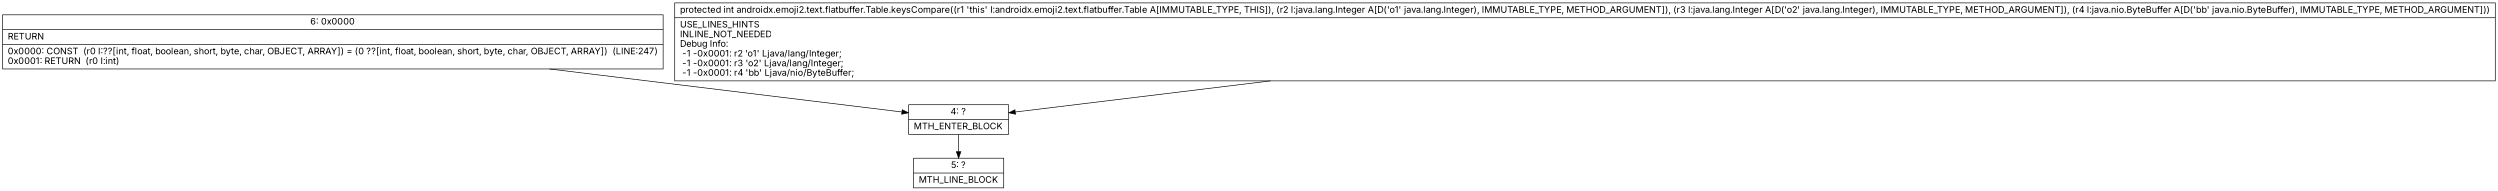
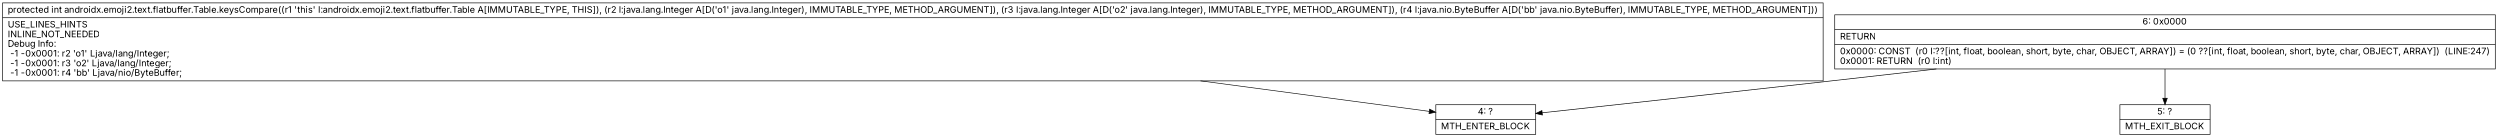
(959, 143) -> (2165, 84)
(959, 180) -> (2165, 127)
